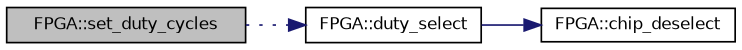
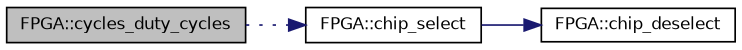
(126, 25) -> (126, 25)
(393, 25) -> (393, 25)
